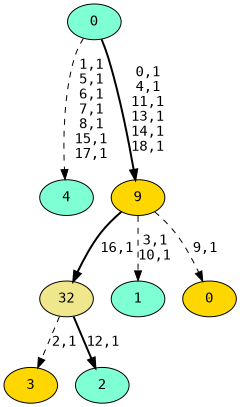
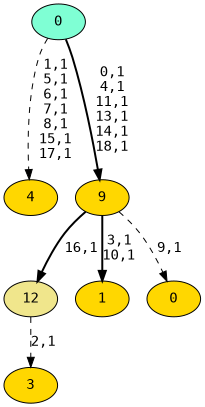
(67, 198) -> (31, 198)
(138, 243) -> (102, 243)
(67, 299) -> (31, 299)
(138, 299) -> (102, 299)
(102, 385) -> none
